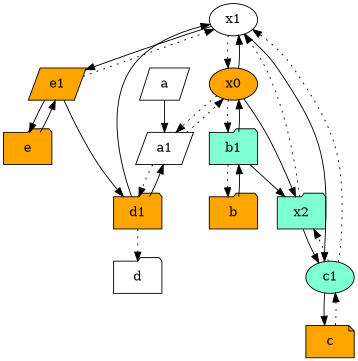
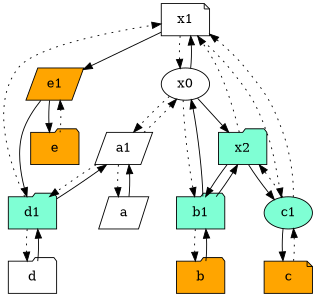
(233, 20) -> (185, 20)
(120, 63) -> none
(233, 84) -> (185, 84)
(121, 91) -> (21, 66)
(46, 121) -> (61, 121)
(314, 133) -> (255, 104)
none -> (118, 176)
none -> (218, 177)
(138, 213) -> (32, 213)
none -> (38, 250)
